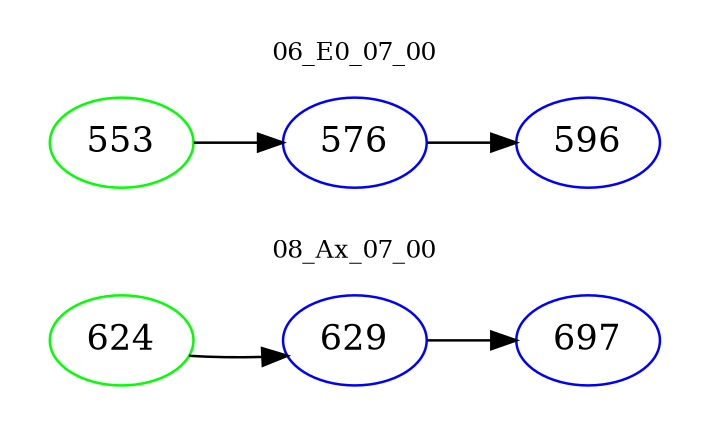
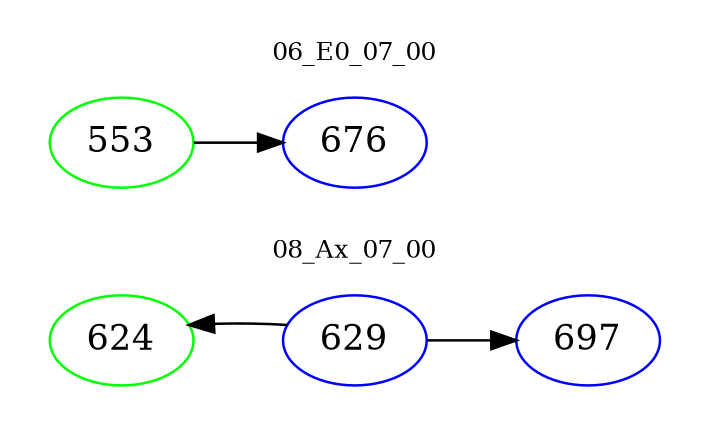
(355, 143) -> (355, 143)
(588, 143) -> none
(225, 357) -> (251, 324)
